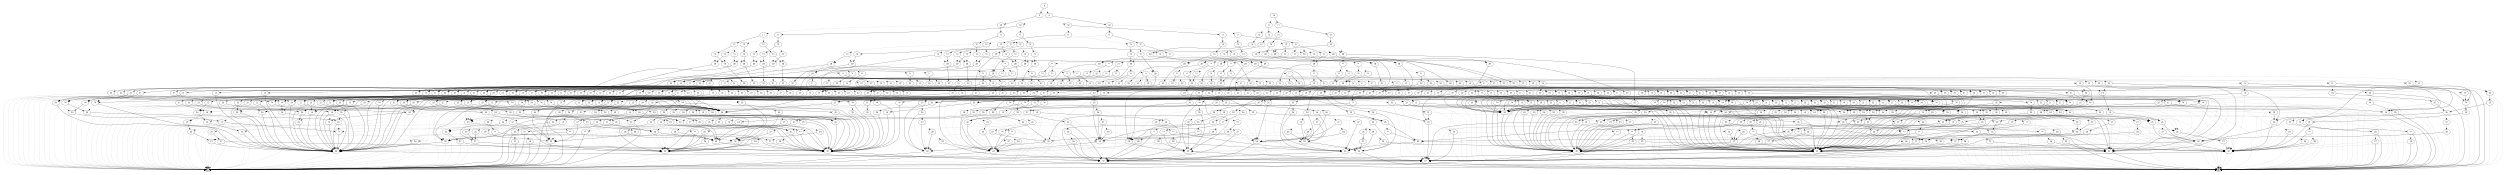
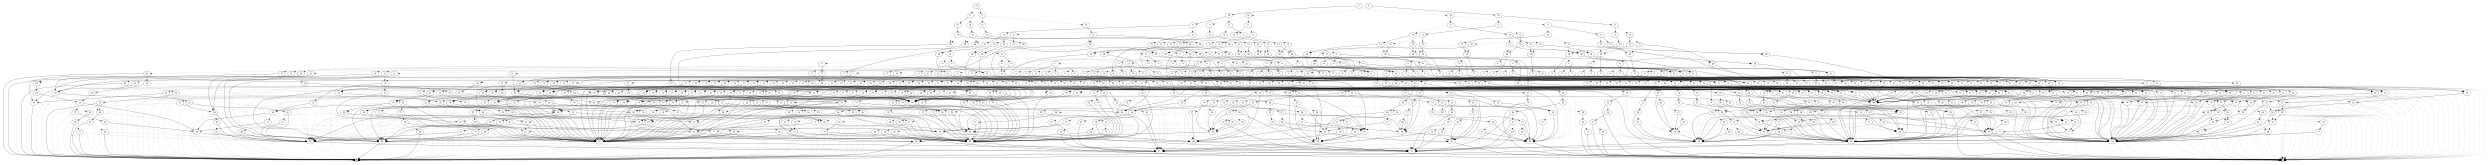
(1044, 6) -> none
